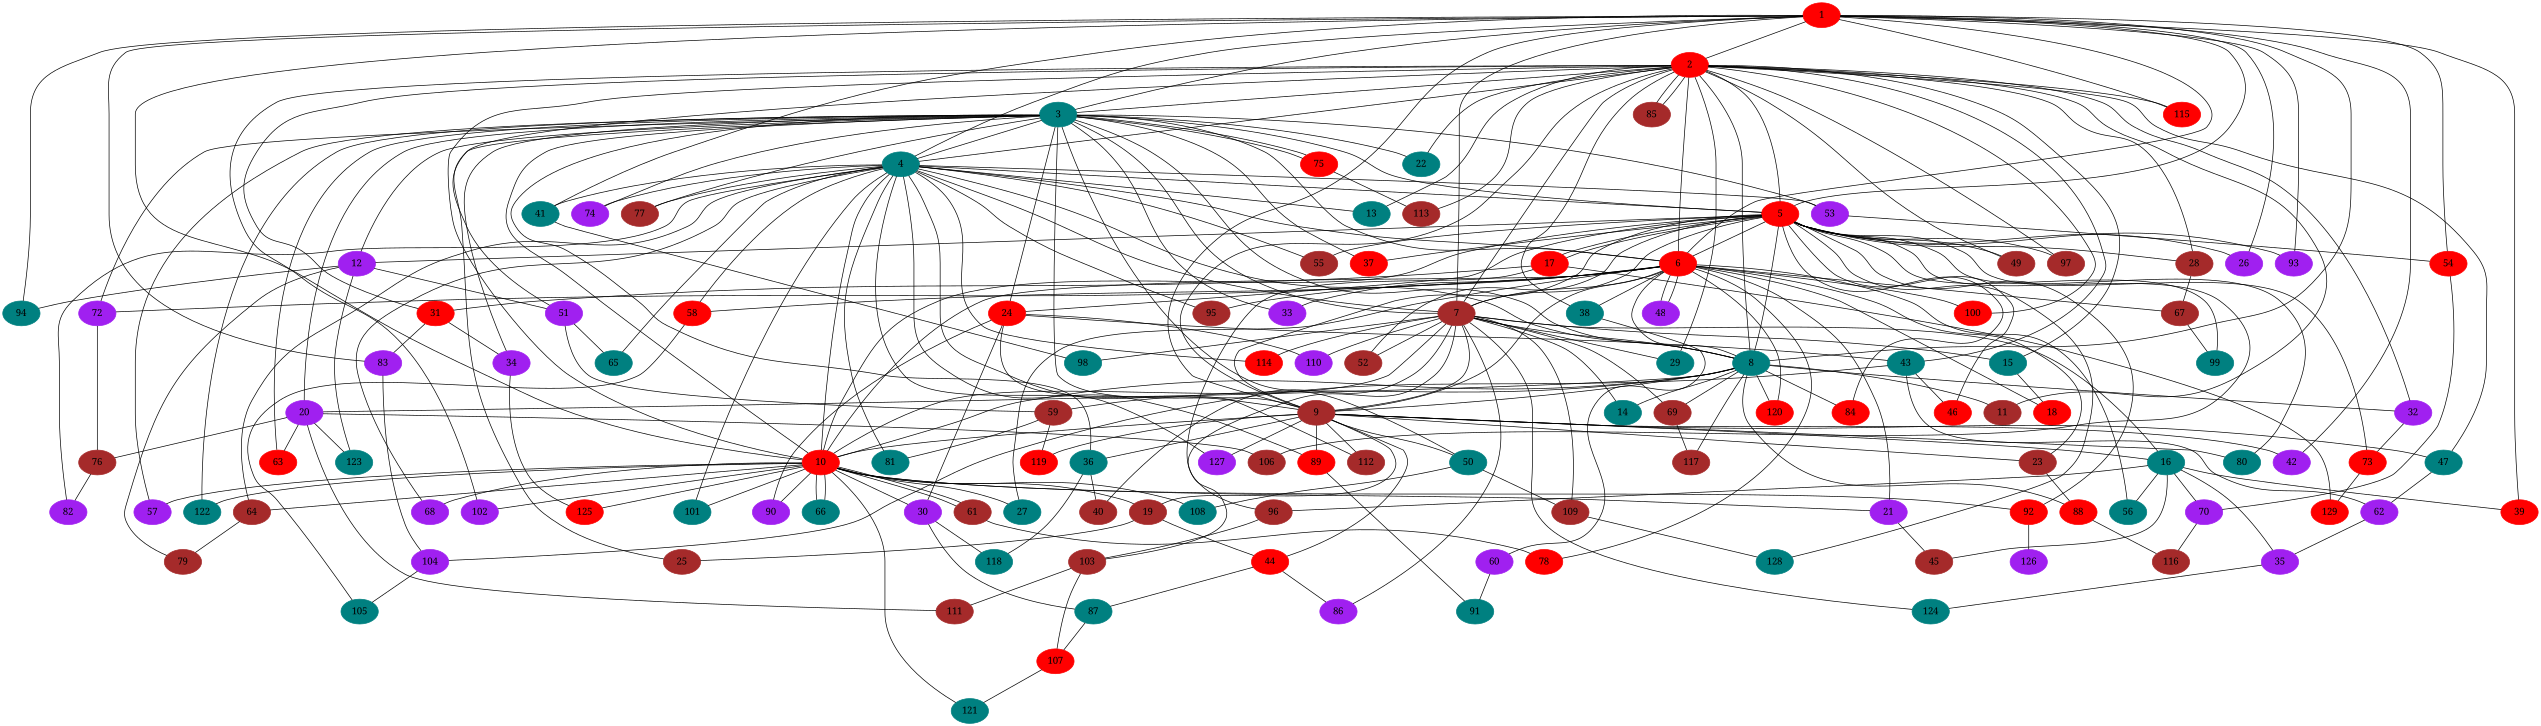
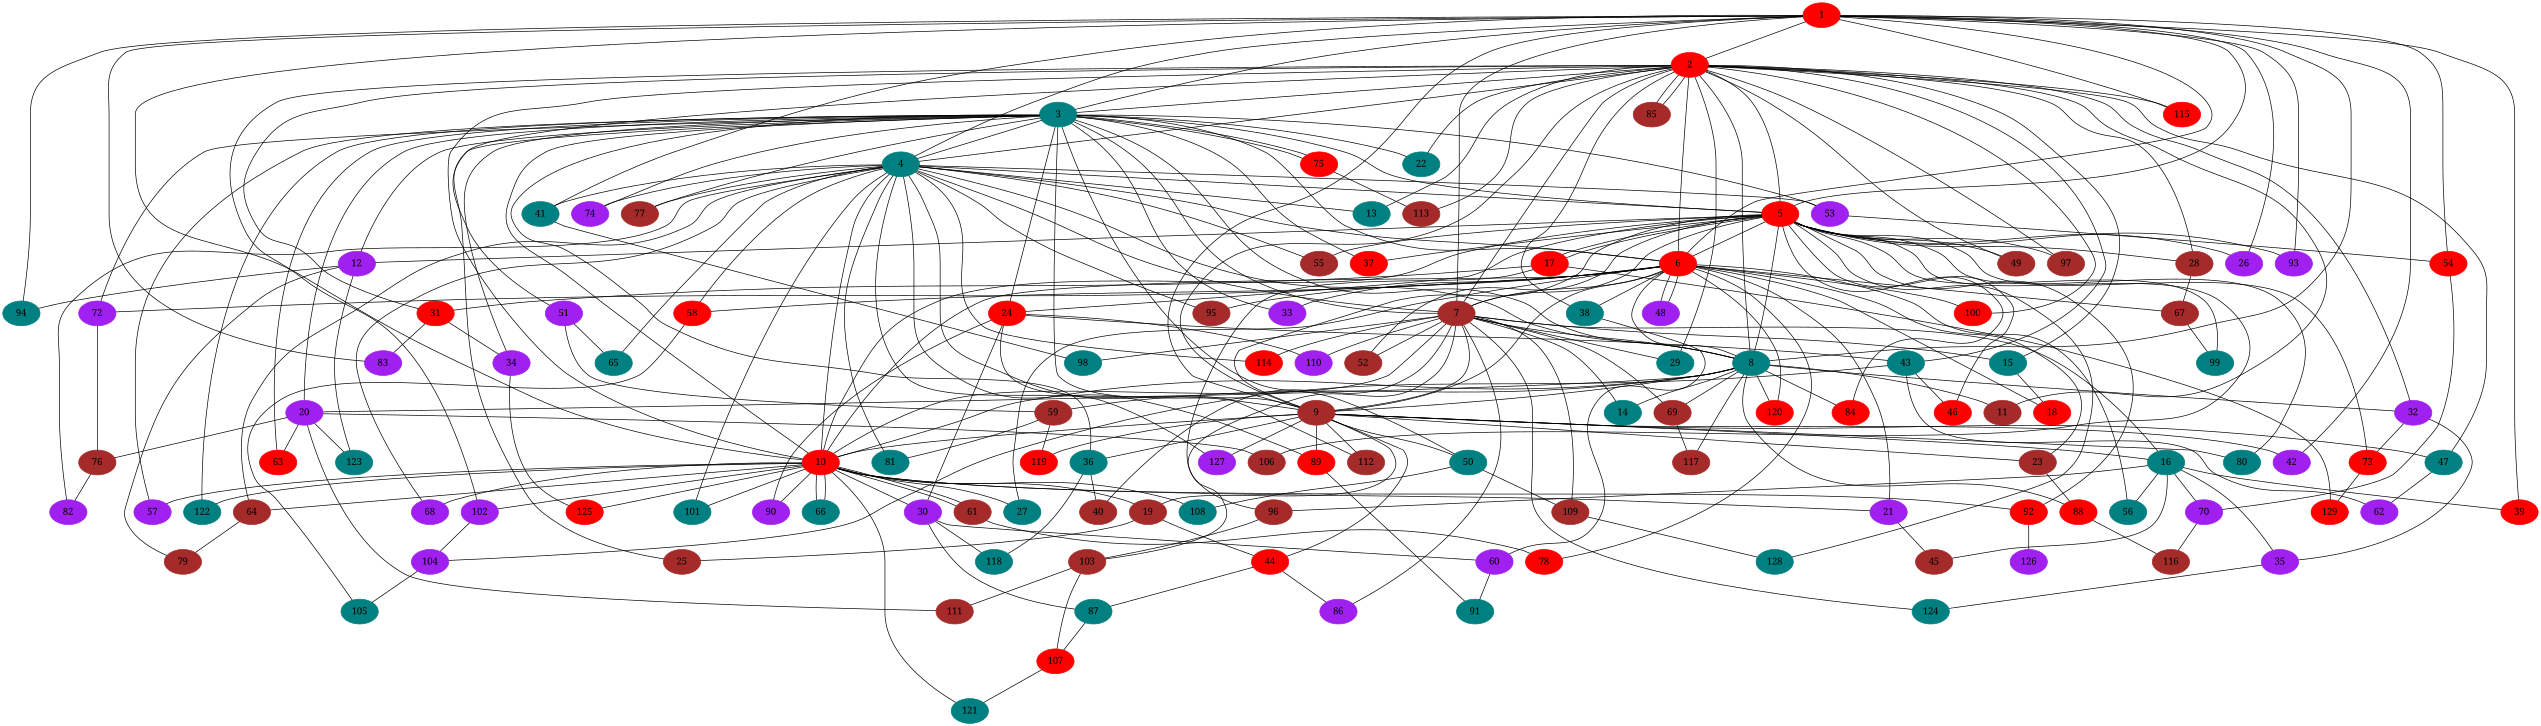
(460, 289) -> none
(390, 466) -> (455, 537)
(2330, 537) -> (2428, 519)
none -> (1246, 546)
